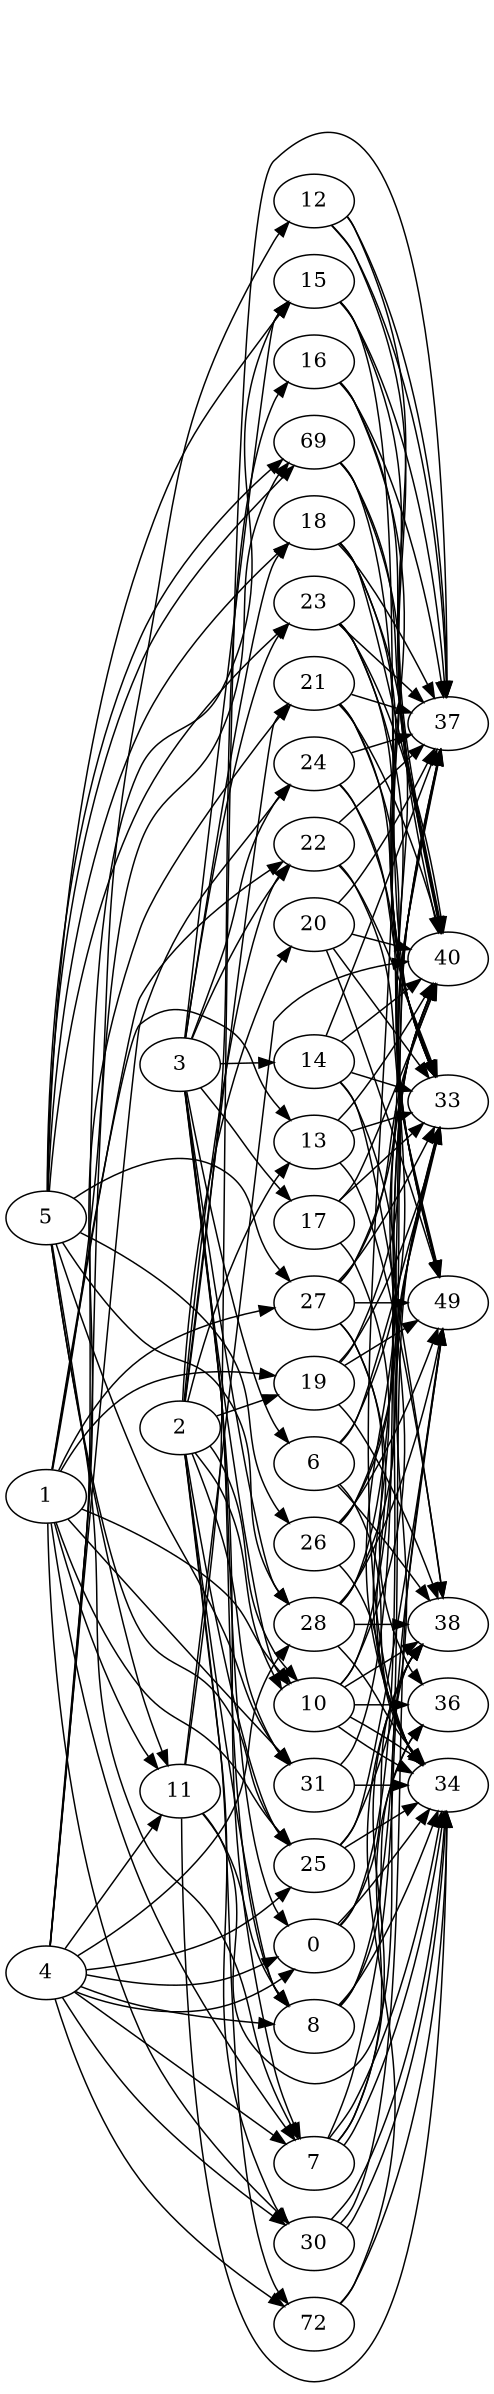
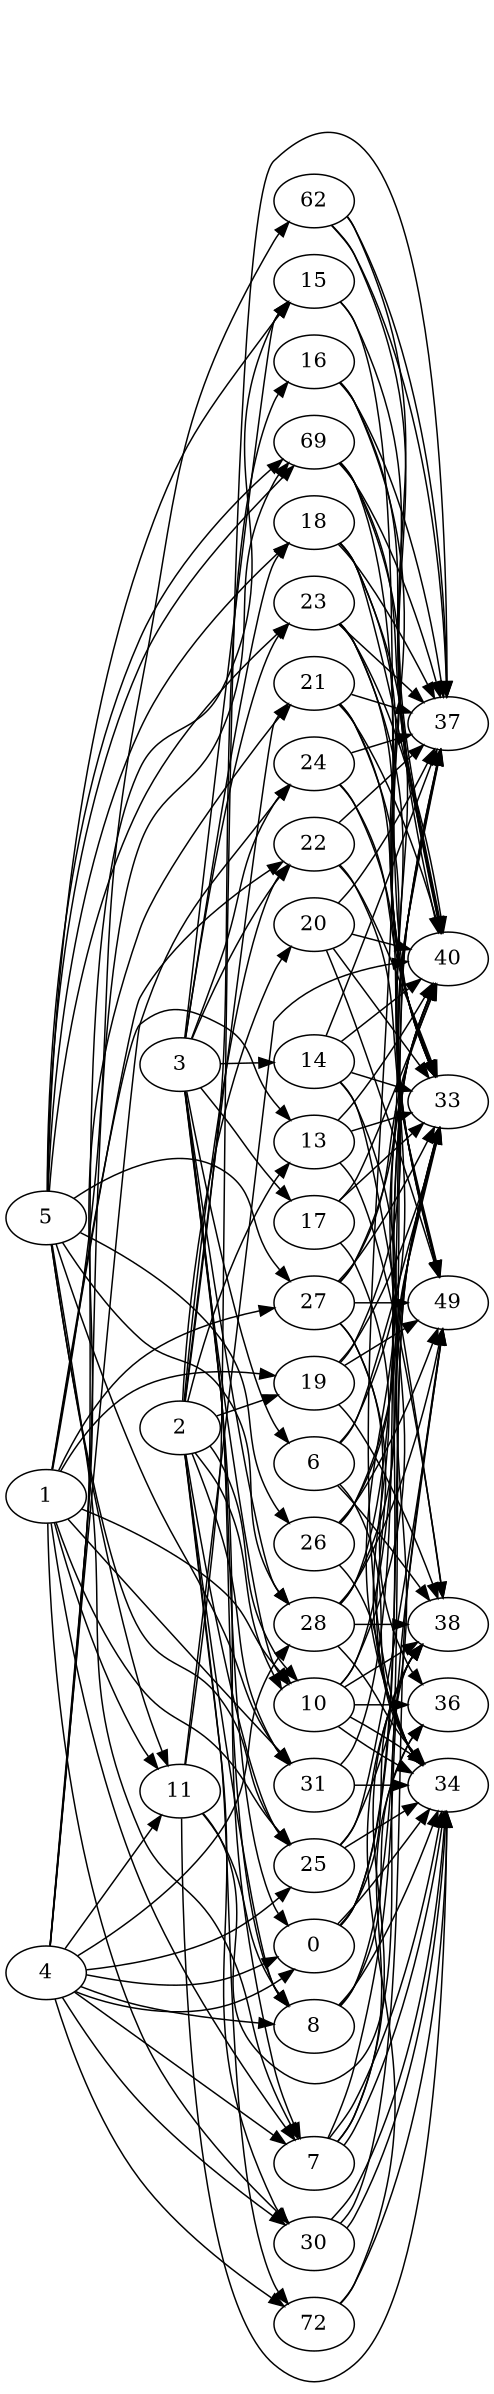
(314, 201) -> (314, 201)
(416, 495) -> (413, 607)
none -> (396, 1537)
